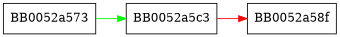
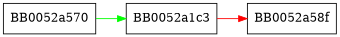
(50, 19) -> (50, 19)
(172, 19) -> (172, 19)
